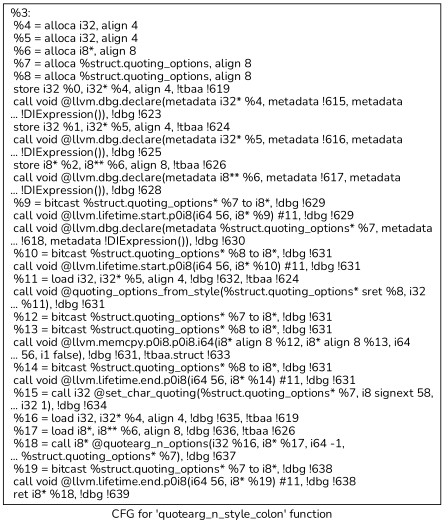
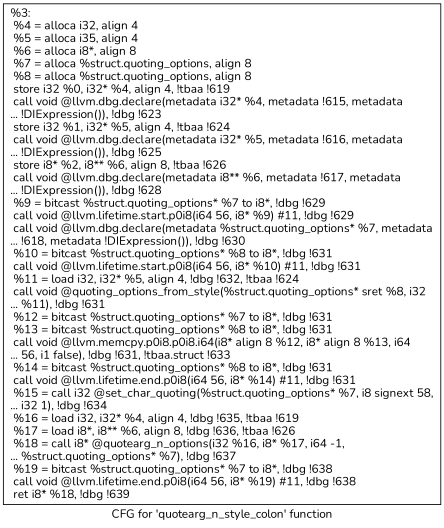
(74, 38) -> (74, 38)
